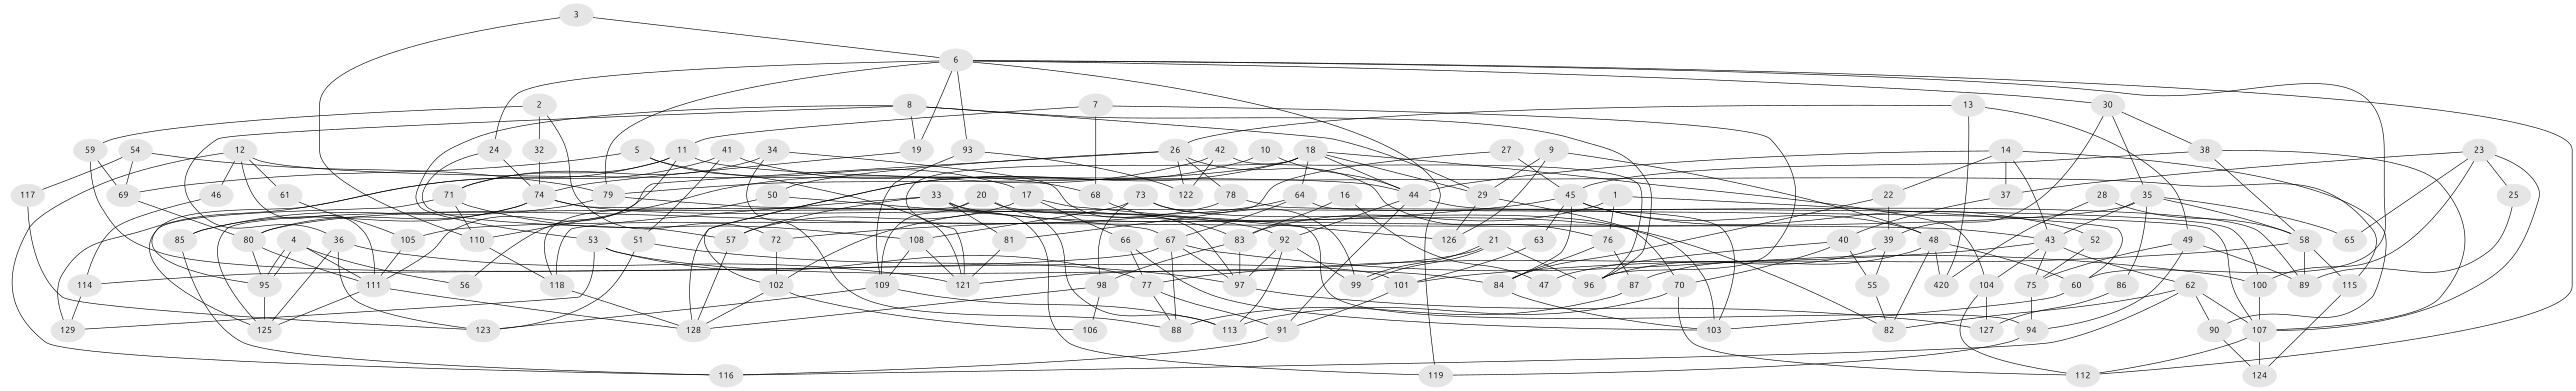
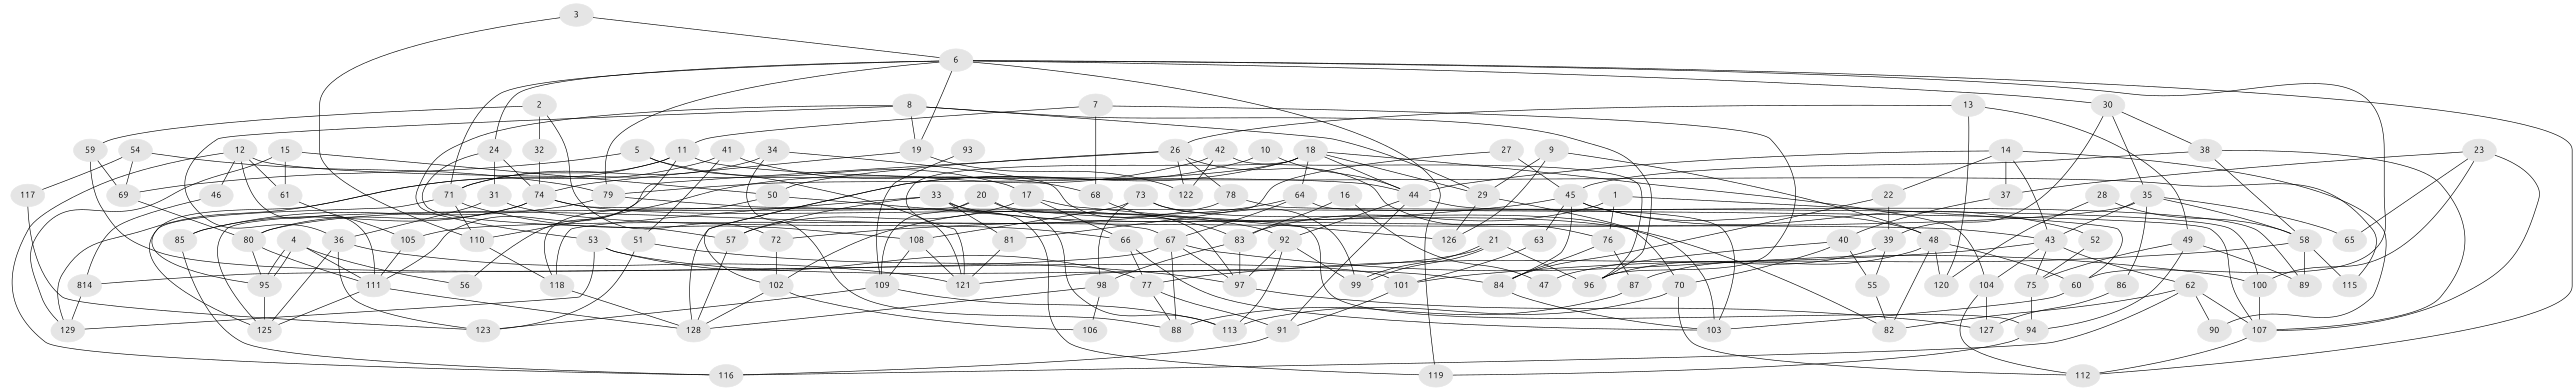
(962, 105) -> (530, 85)
none -> (285, 150)
(1061, 162) -> (1052, 171)
none -> (494, 195)
(2514, 195) -> none
(85, 286) -> (85, 286)
(1941, 286) -> (1941, 286)
(2260, 376) -> none
